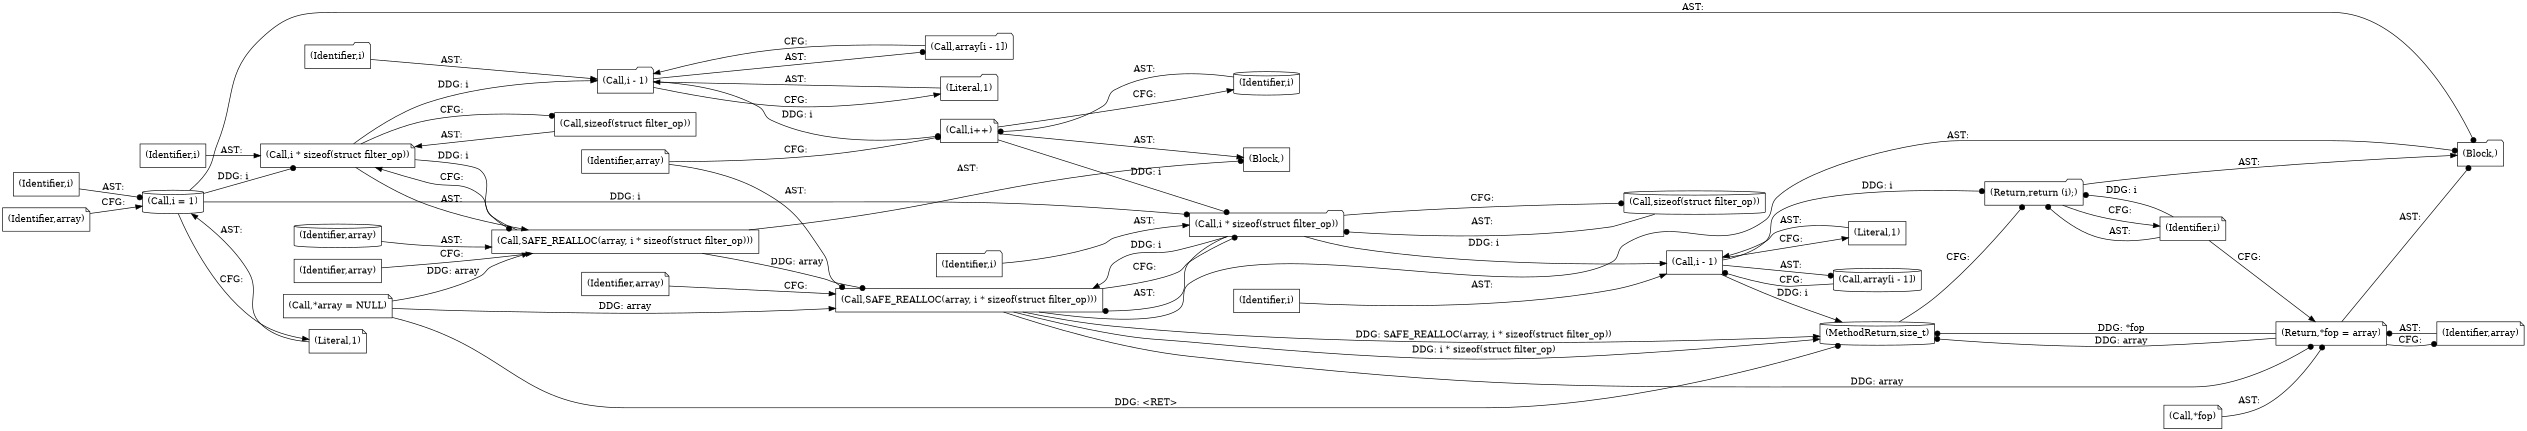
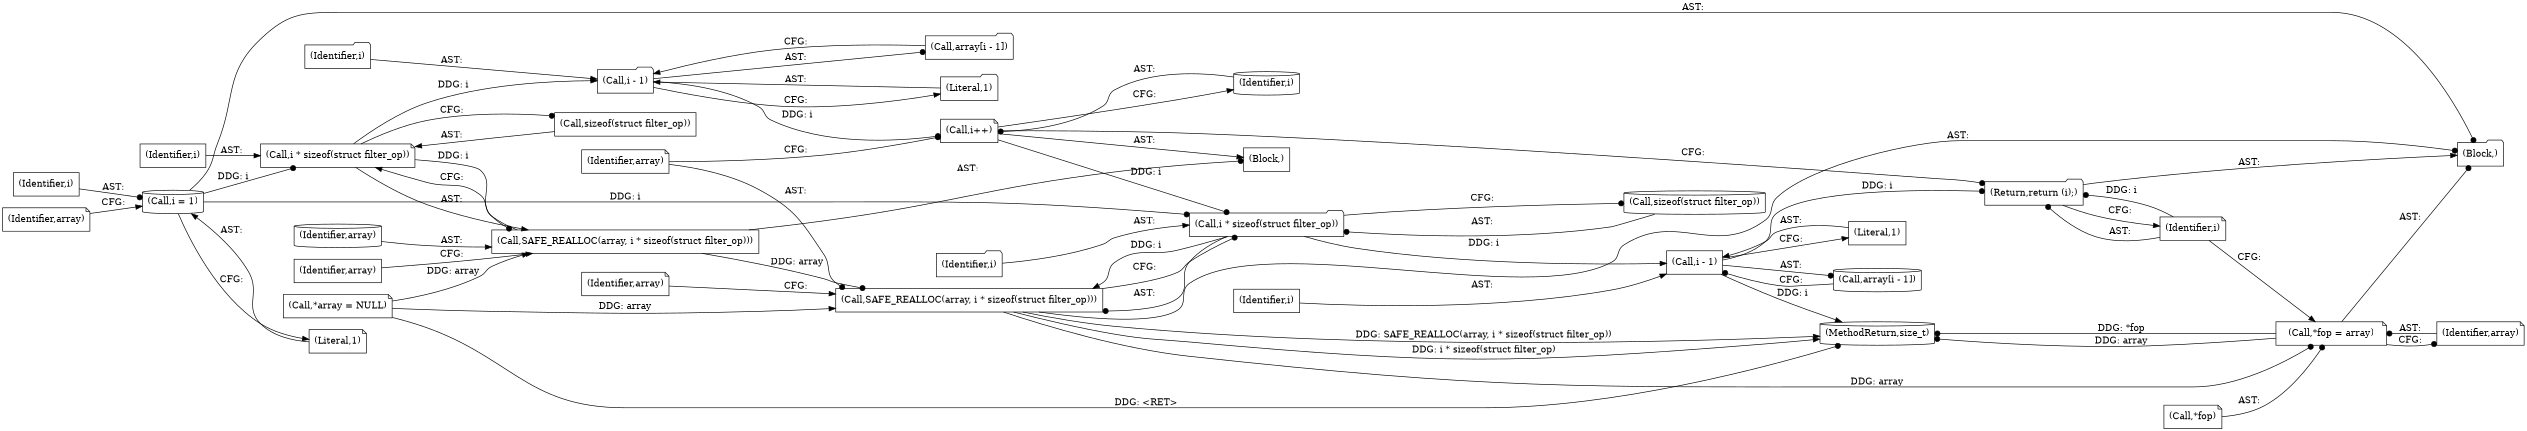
(1964, 271) -> (1489, 148)
(2331, 334) -> (2331, 334)
